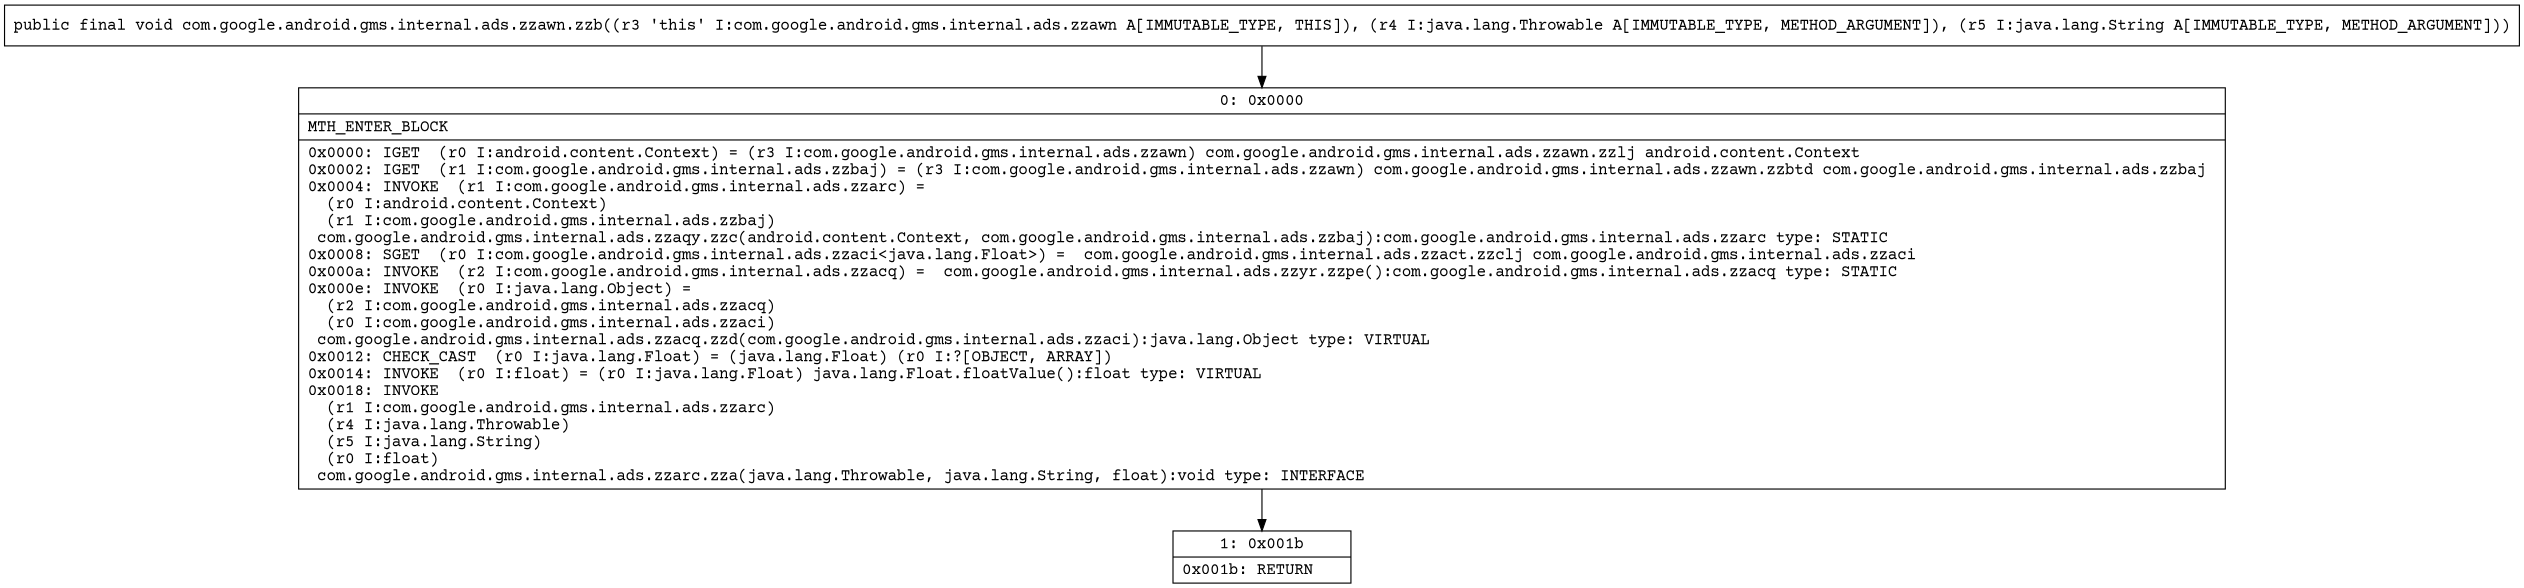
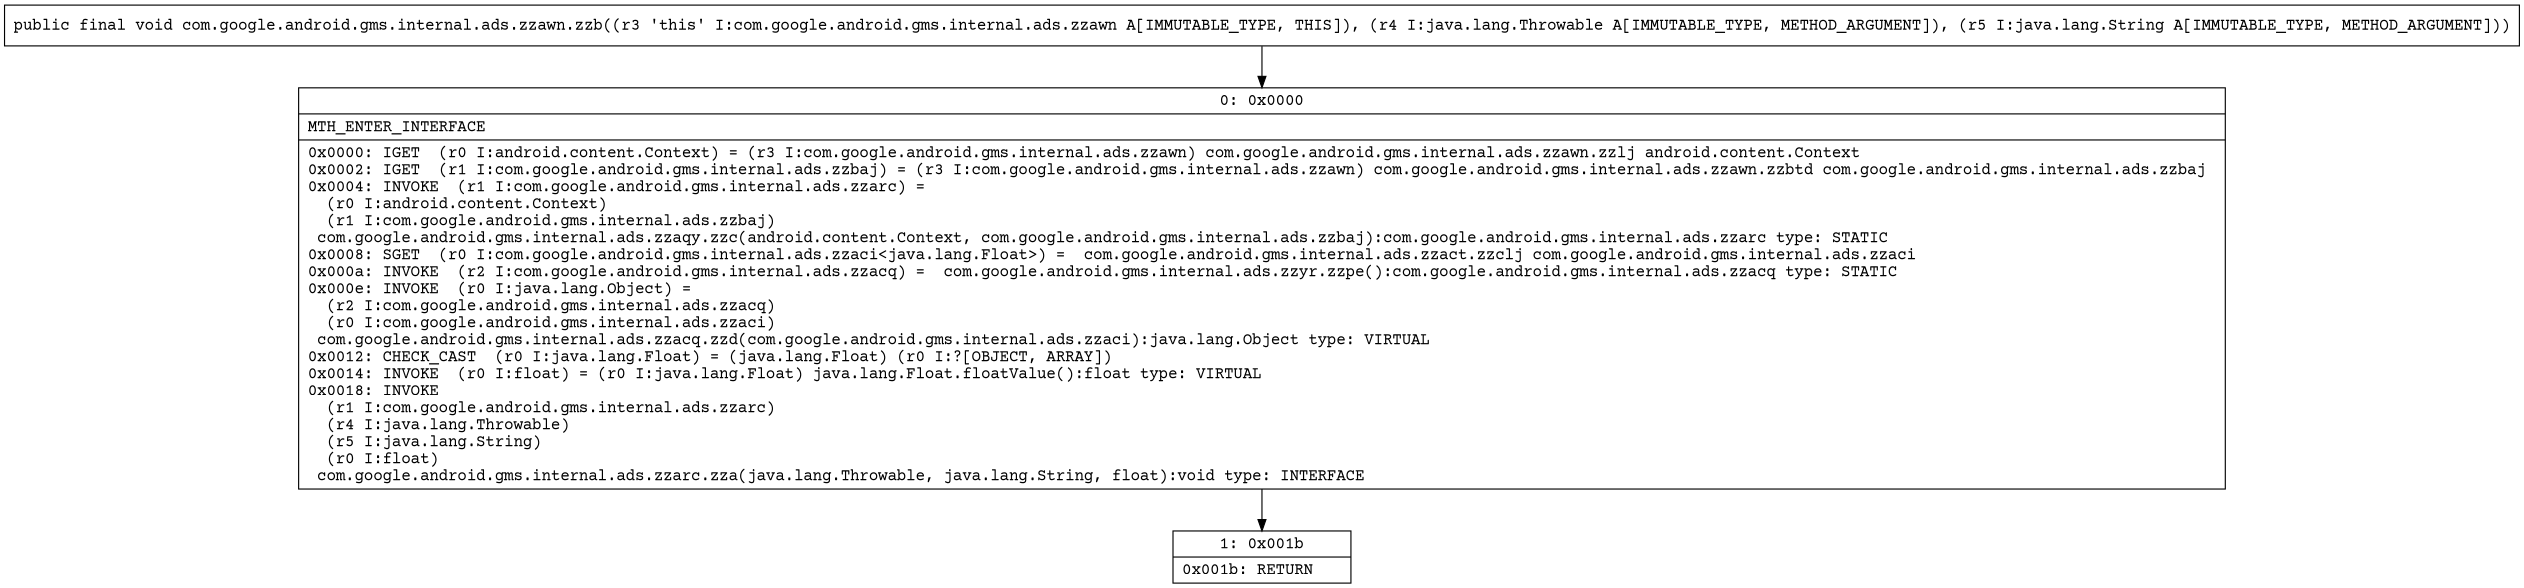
(378, 126) -> (397, 126)
